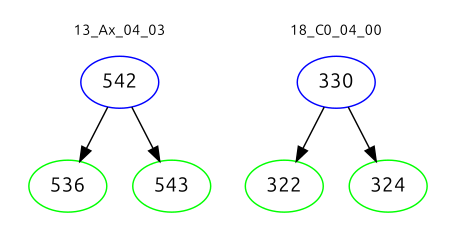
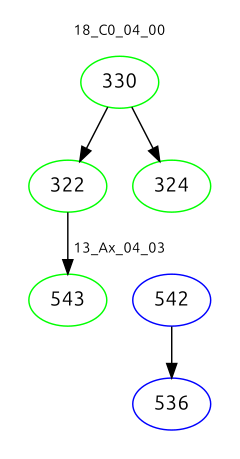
(336, 82) -> (120, 82)
(142, 128) -> (68, 244)
(68, 186) -> (172, 404)
